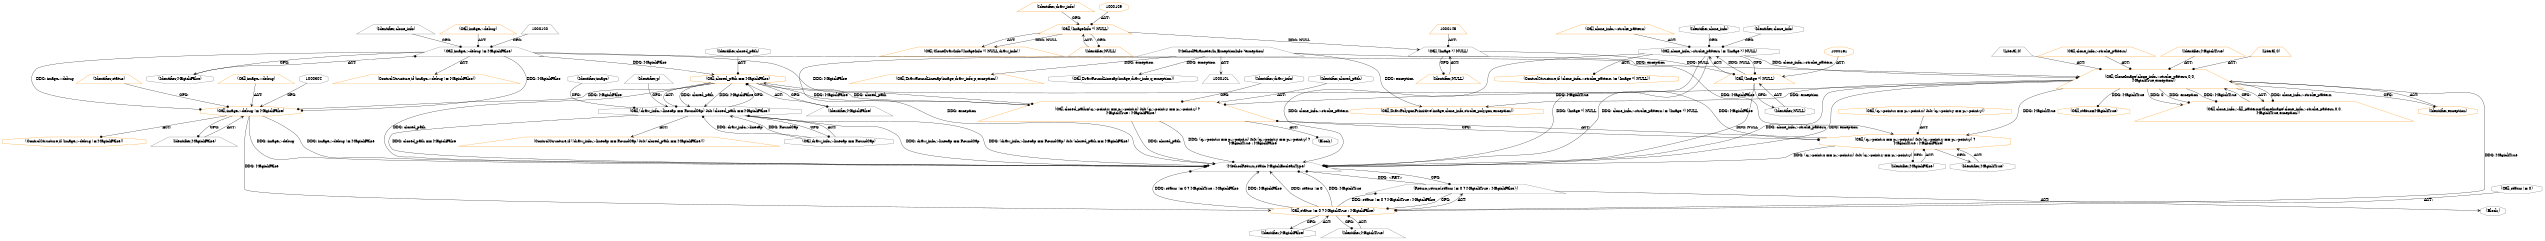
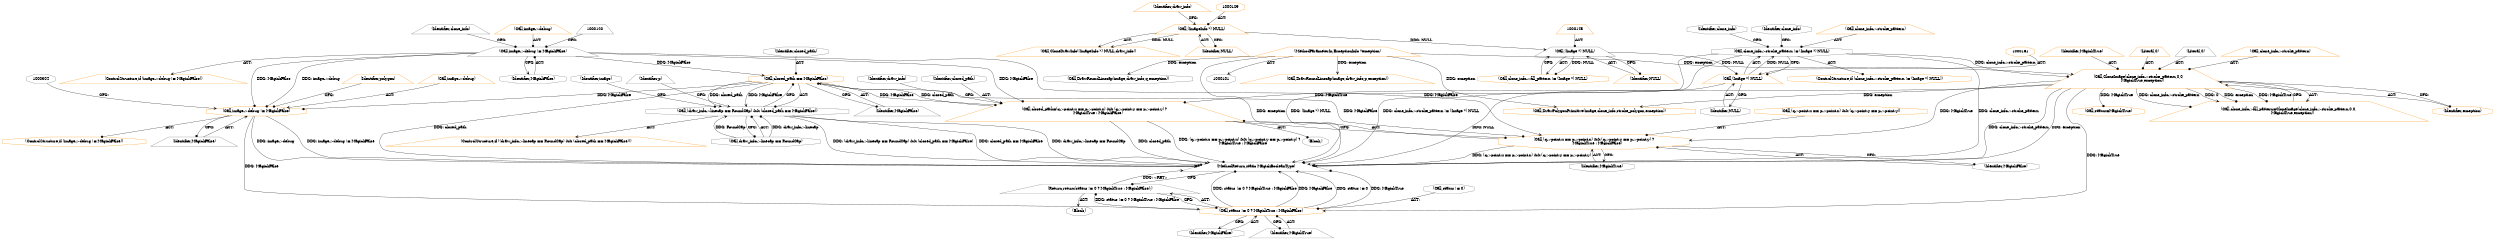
(1221, 52) -> (1338, 52)
(109, 79) -> (378, 79)
(1221, 79) -> (1221, 79)
none -> (1543, 79)
(1367, 178) -> (1146, 175)
